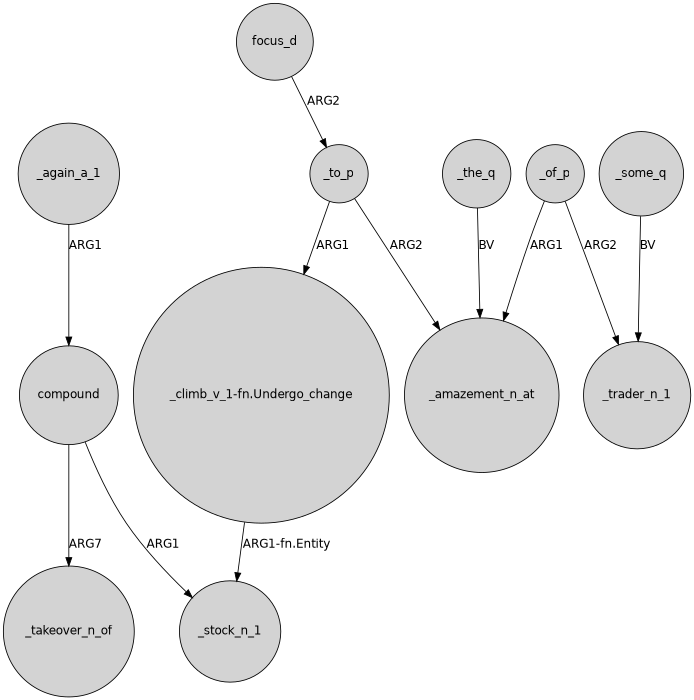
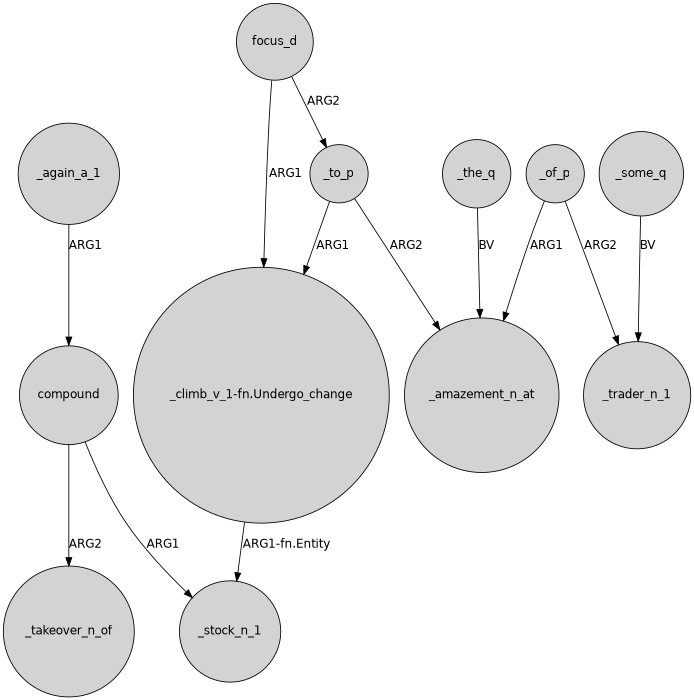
none -> (267, 169)
(86, 545) -> (86, 545)
